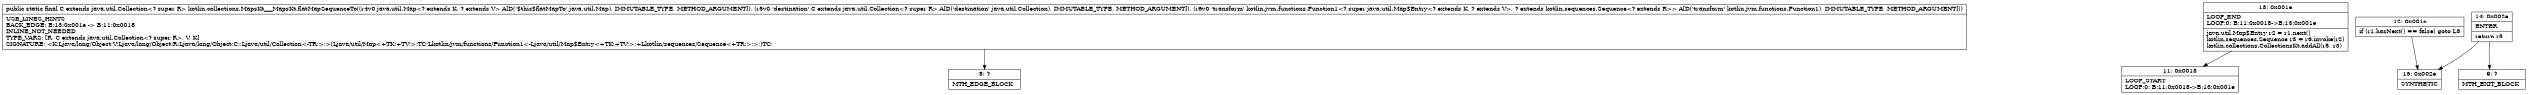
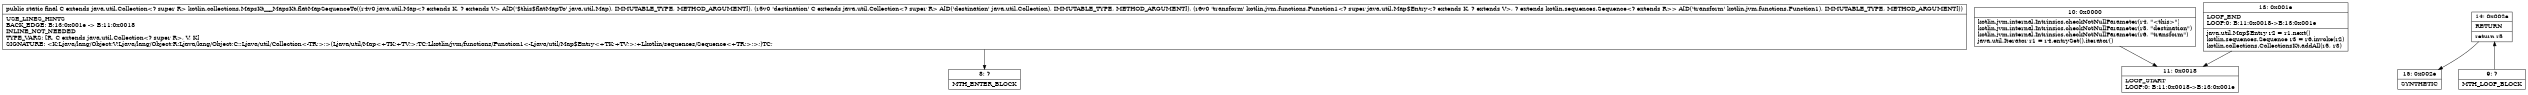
none -> (2085, 27)
(2410, 27) -> none
(2486, 27) -> (2489, 27)
(2489, 53) -> (2495, 58)
(983, 84) -> (985, 84)
(2491, 84) -> (2492, 84)
